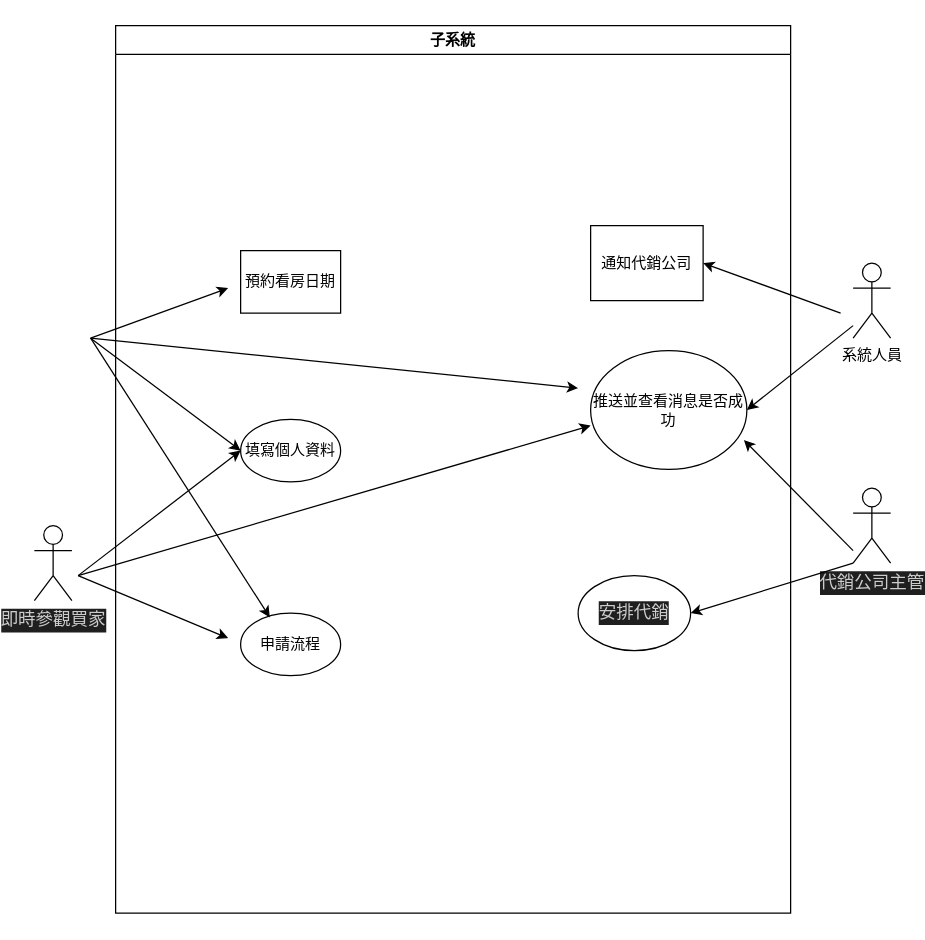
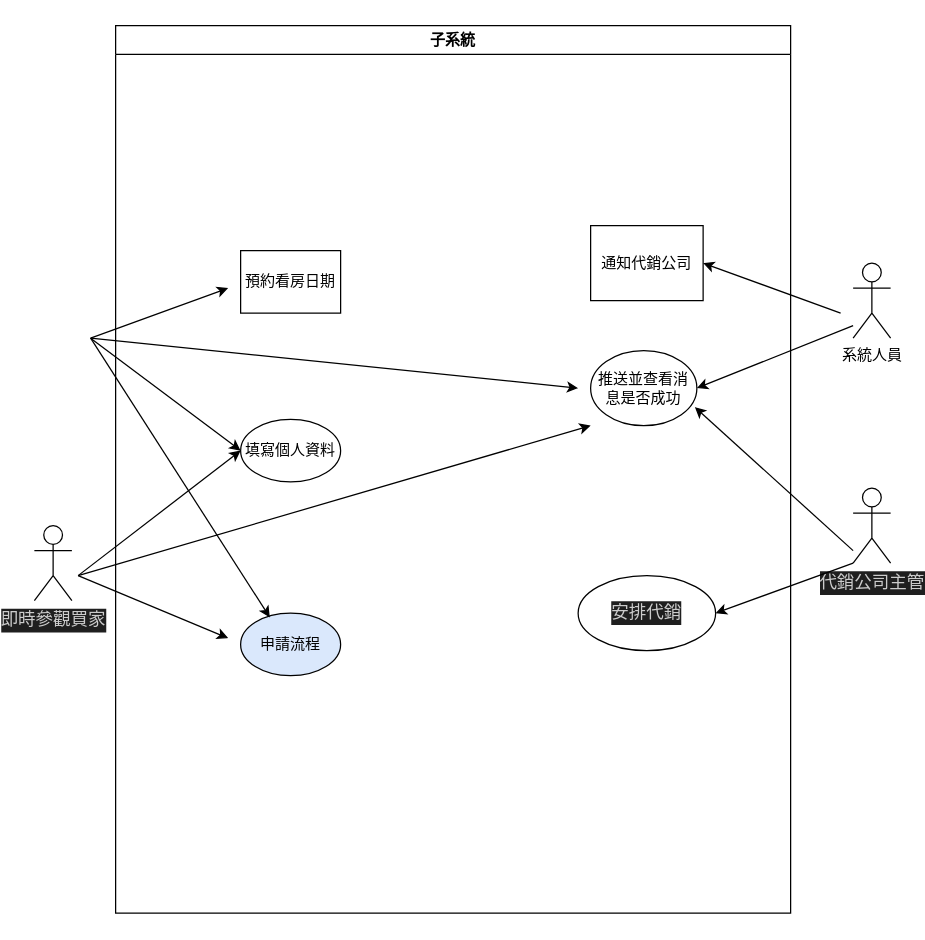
(669, 410) -> (644, 388)
(634, 613) -> (647, 613)
(291, 644) -> (291, 644)
